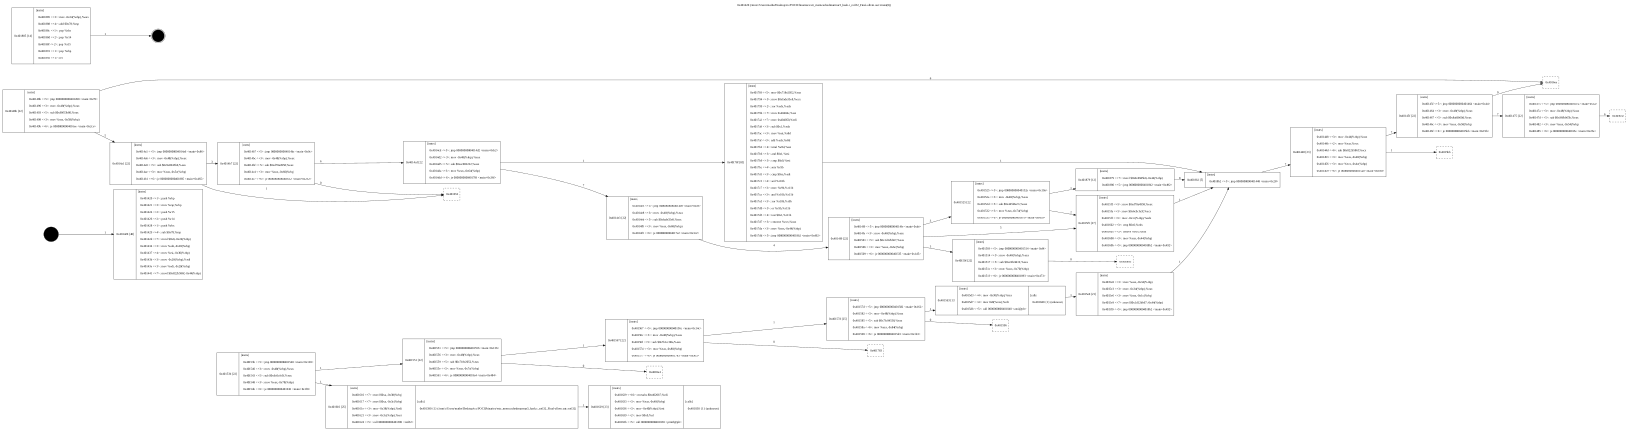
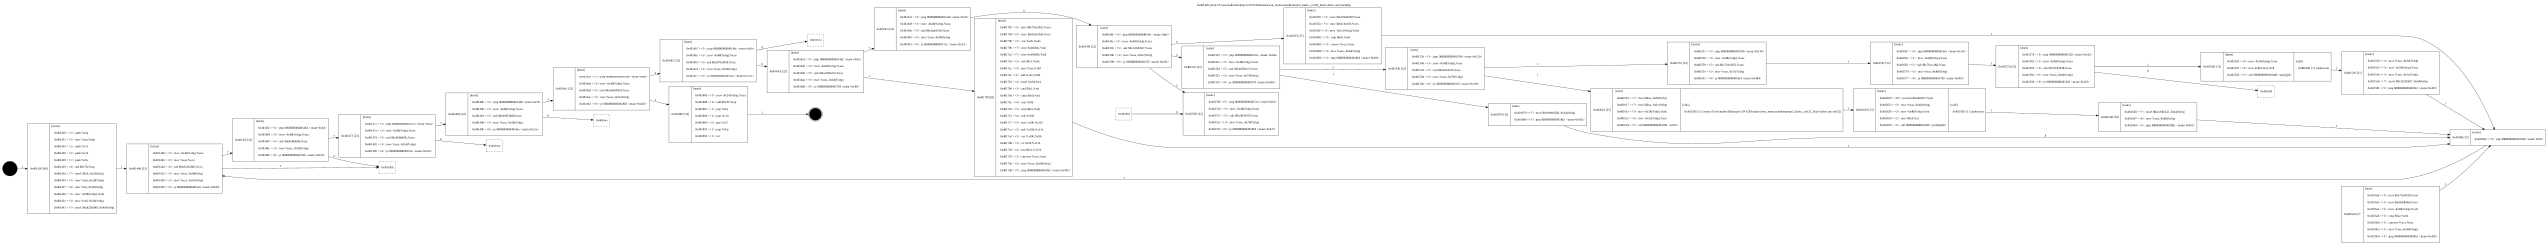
(1516, 89) -> (352, 162)
none -> (2148, 117)
none -> (440, 125)
none -> (120, 169)
(321, 201) -> (658, 102)
(1062, 213) -> (1332, 70)
none -> (2390, 214)
(1081, 261) -> (1156, 114)
(876, 351) -> none
(654, 372) -> none
